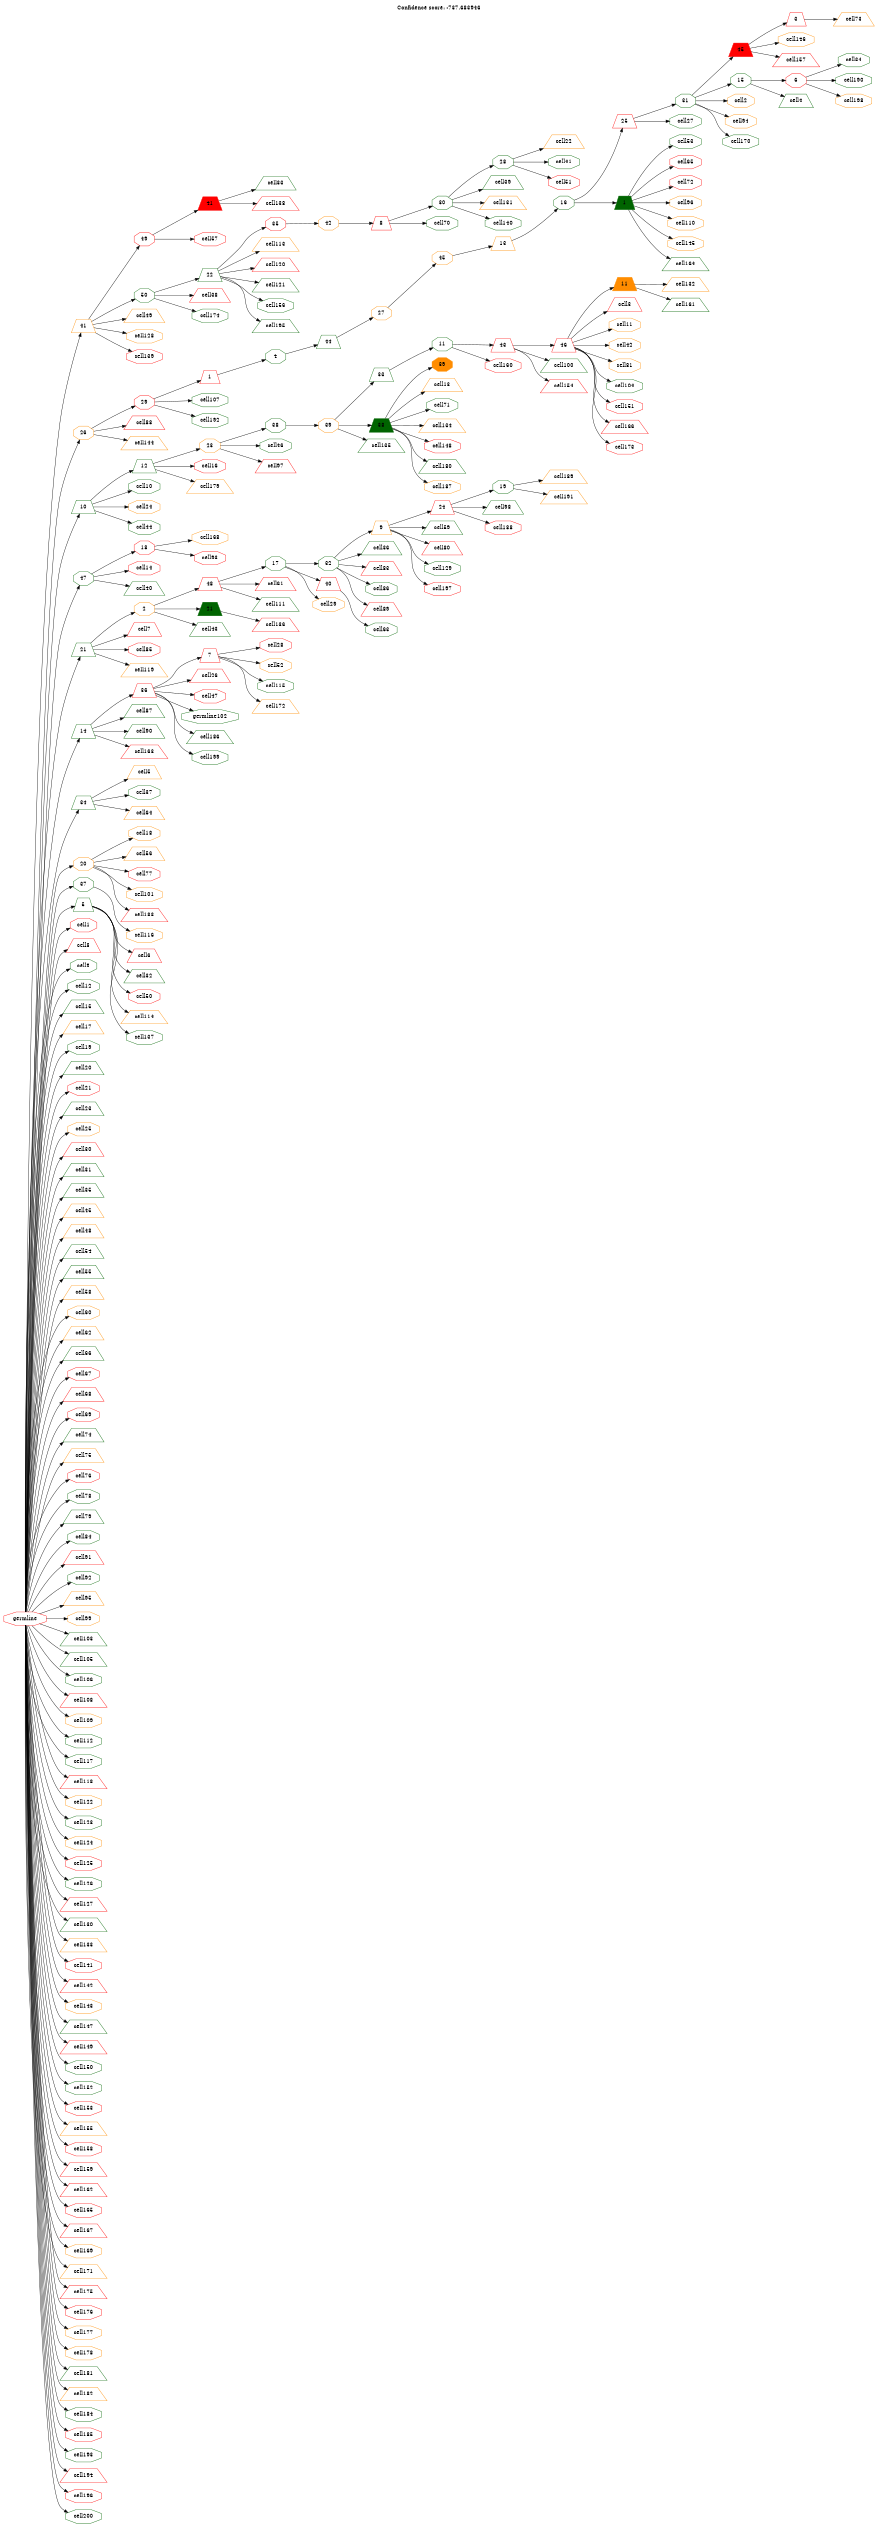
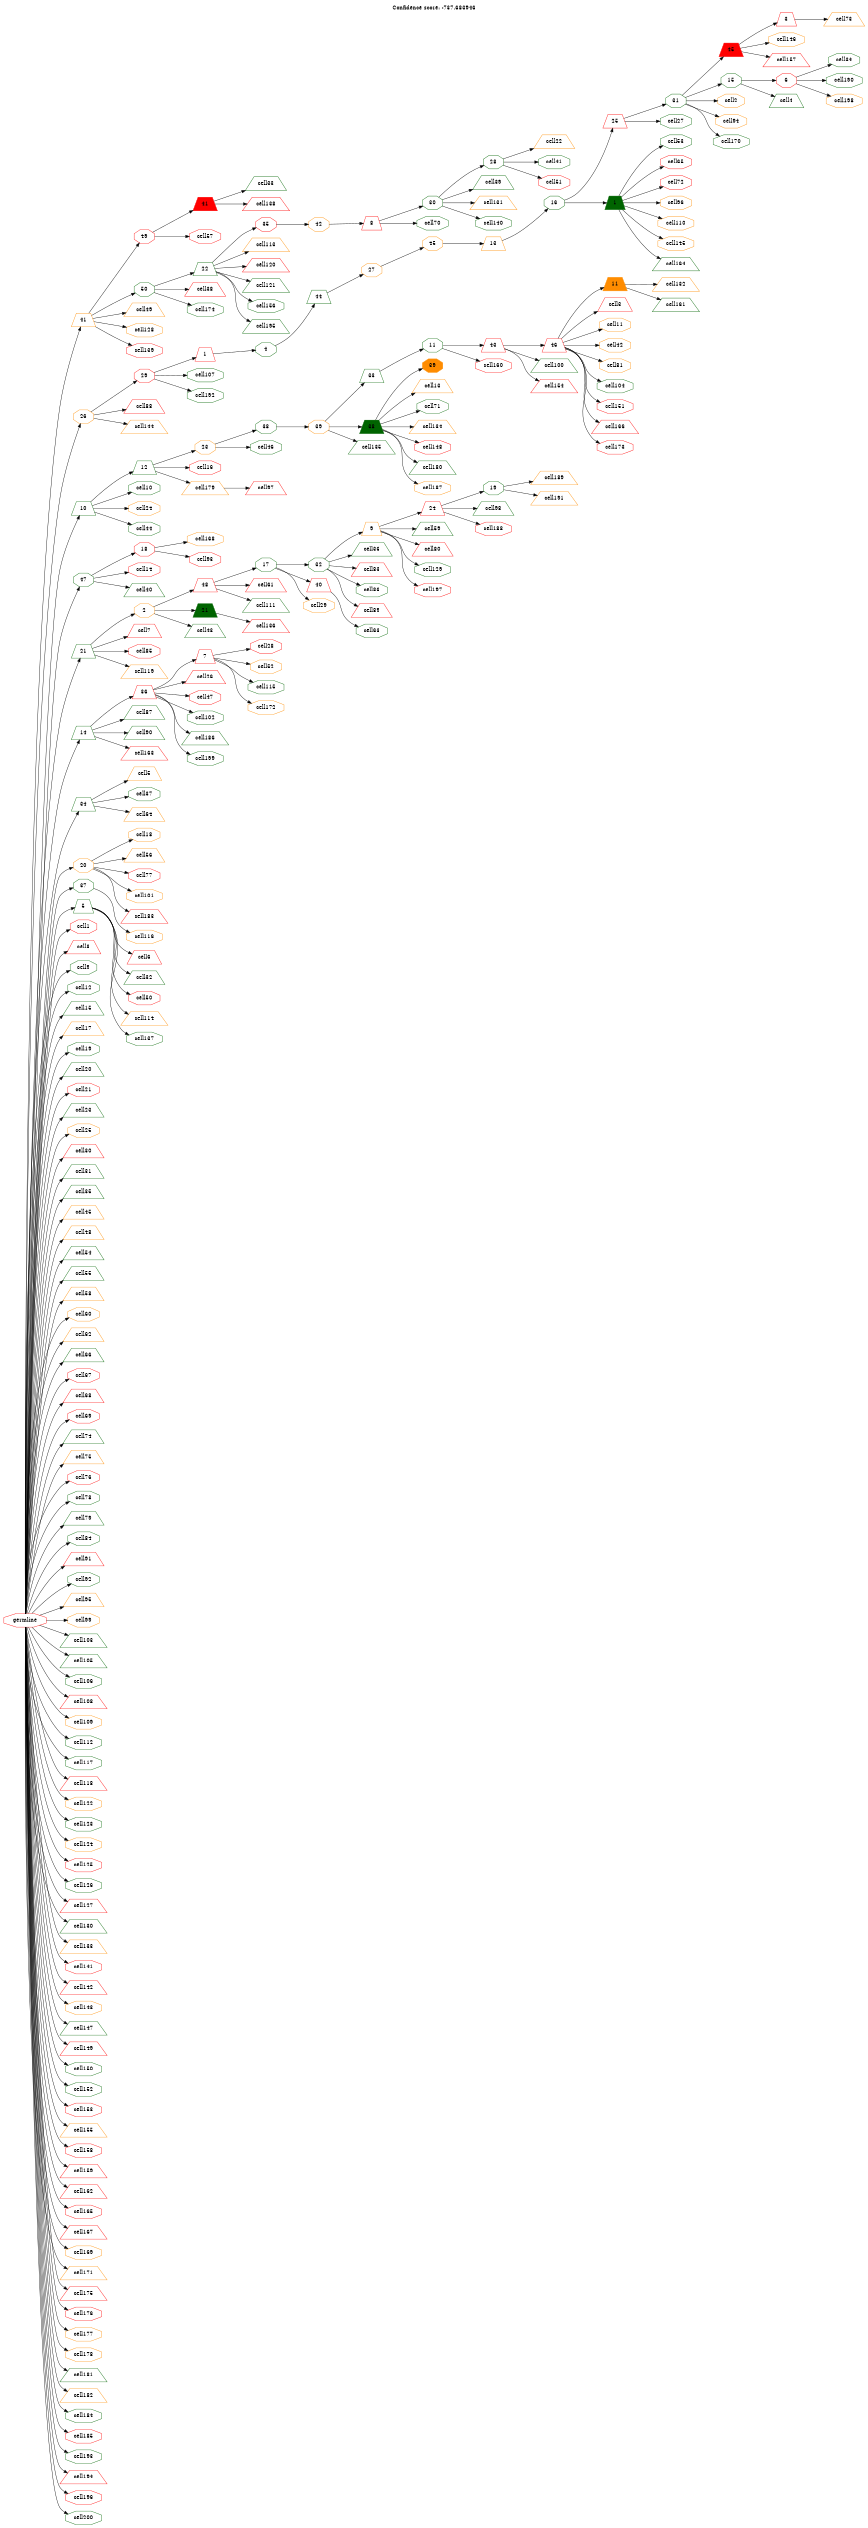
(239, 455) -> (235, 488)
(276, 706) -> (266, 708)
(210, 717) -> (205, 718)
